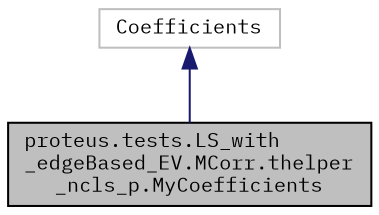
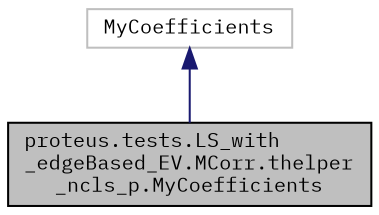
(190, 28) -> (190, 28)
